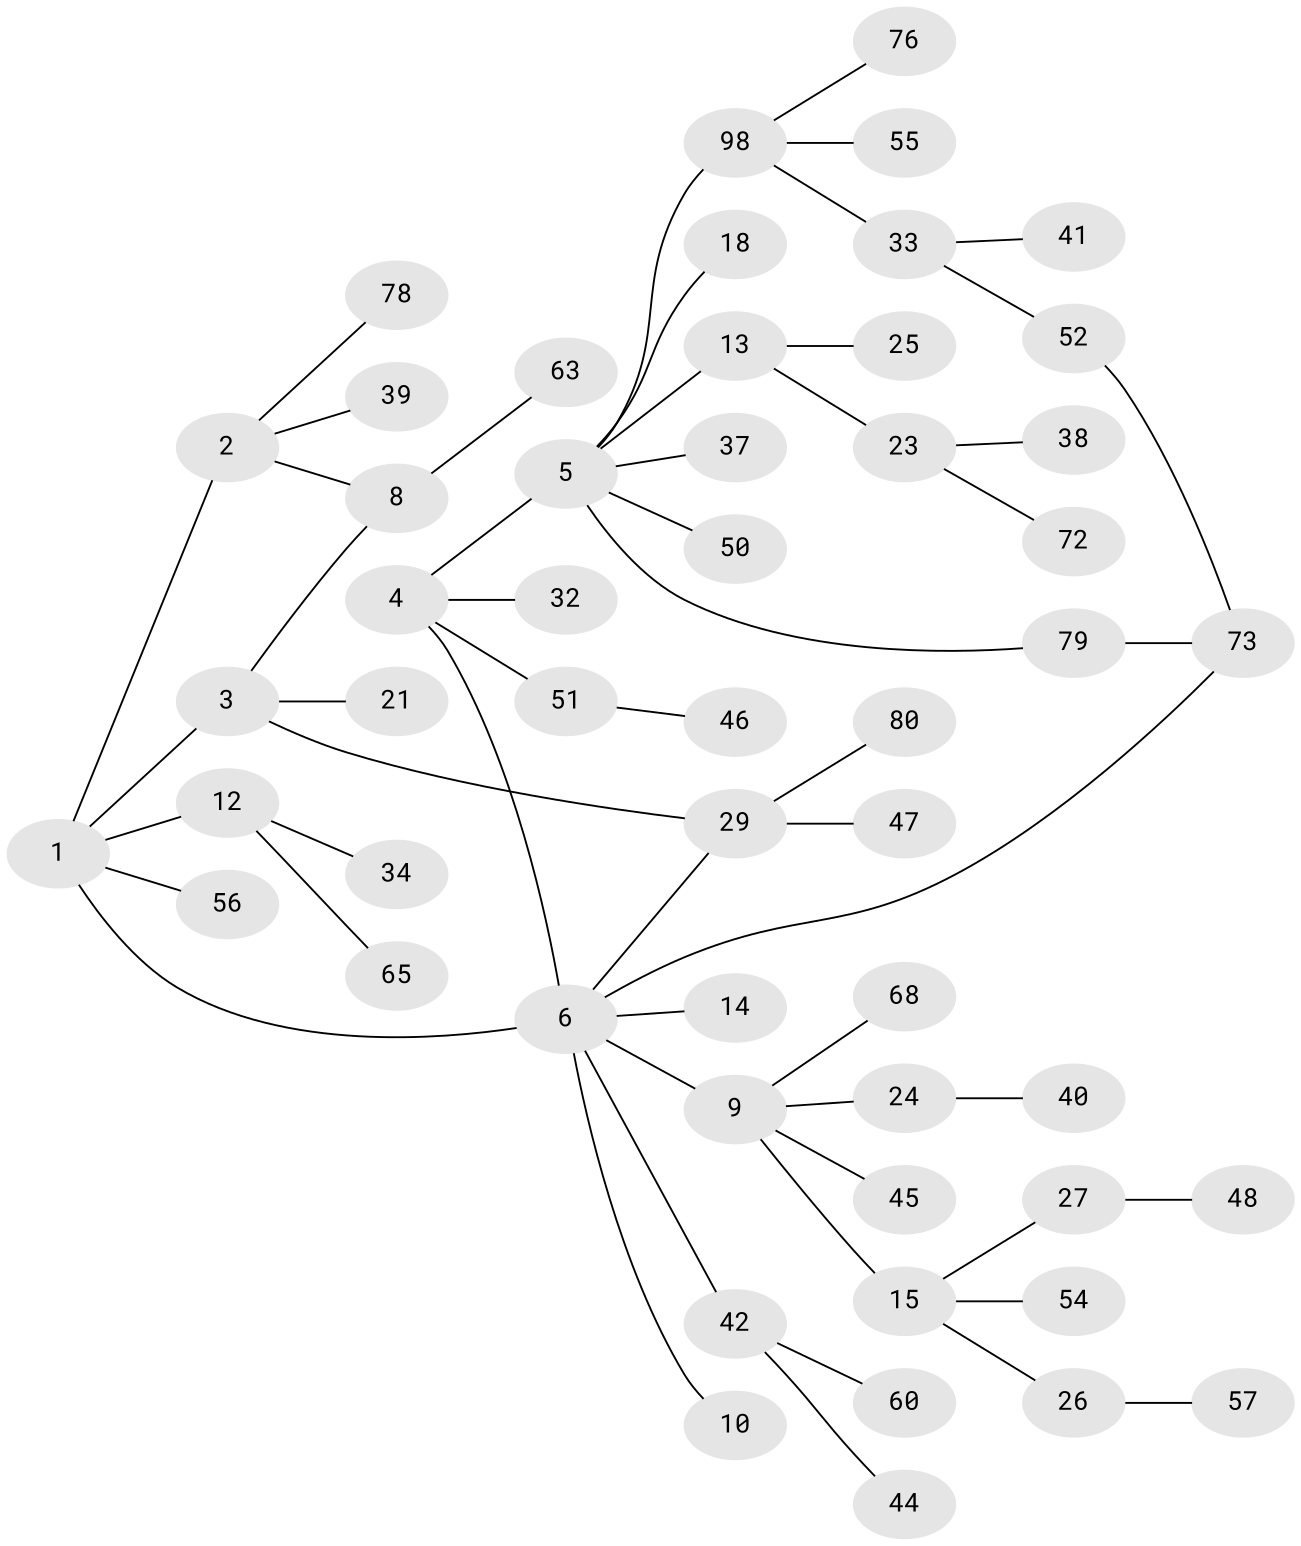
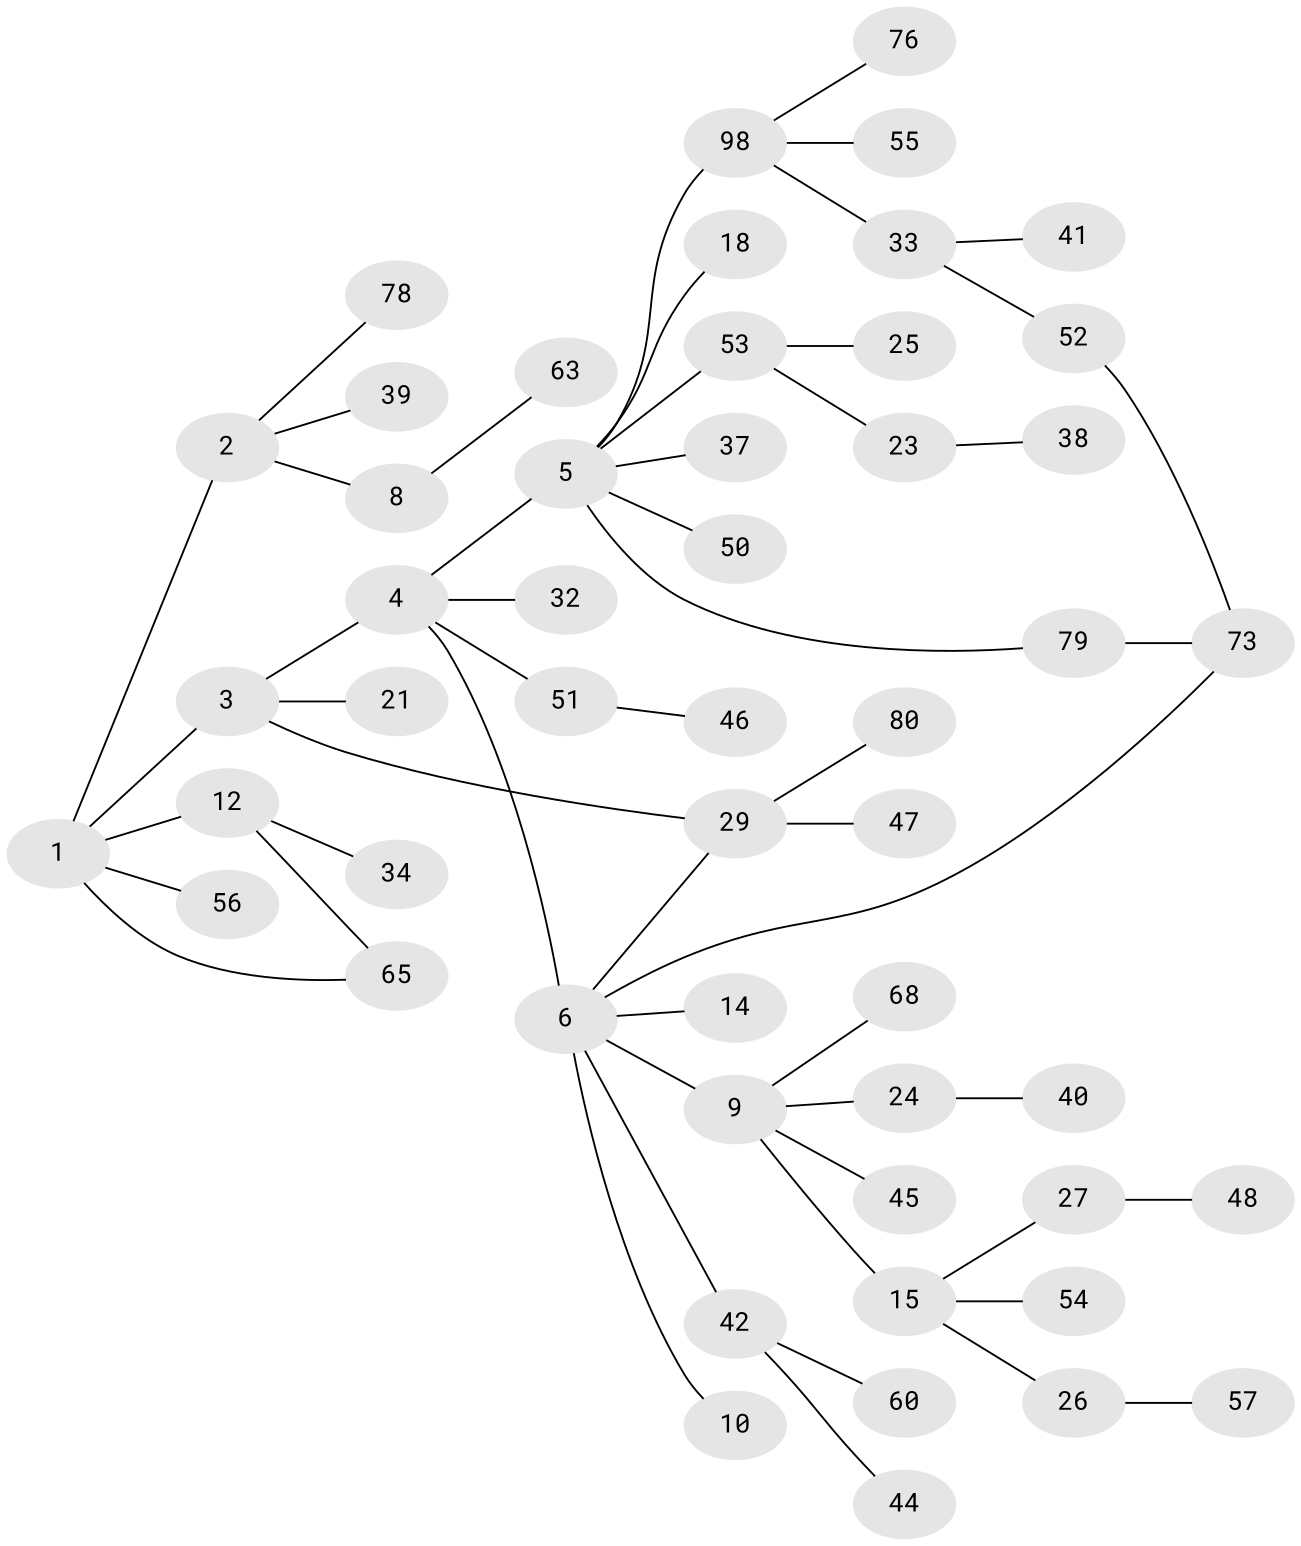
(735, 346) -> (735, 346)
(1074, 542) -> none
(307, 597) -> (312, 651)
(272, 1024) -> (202, 964)
